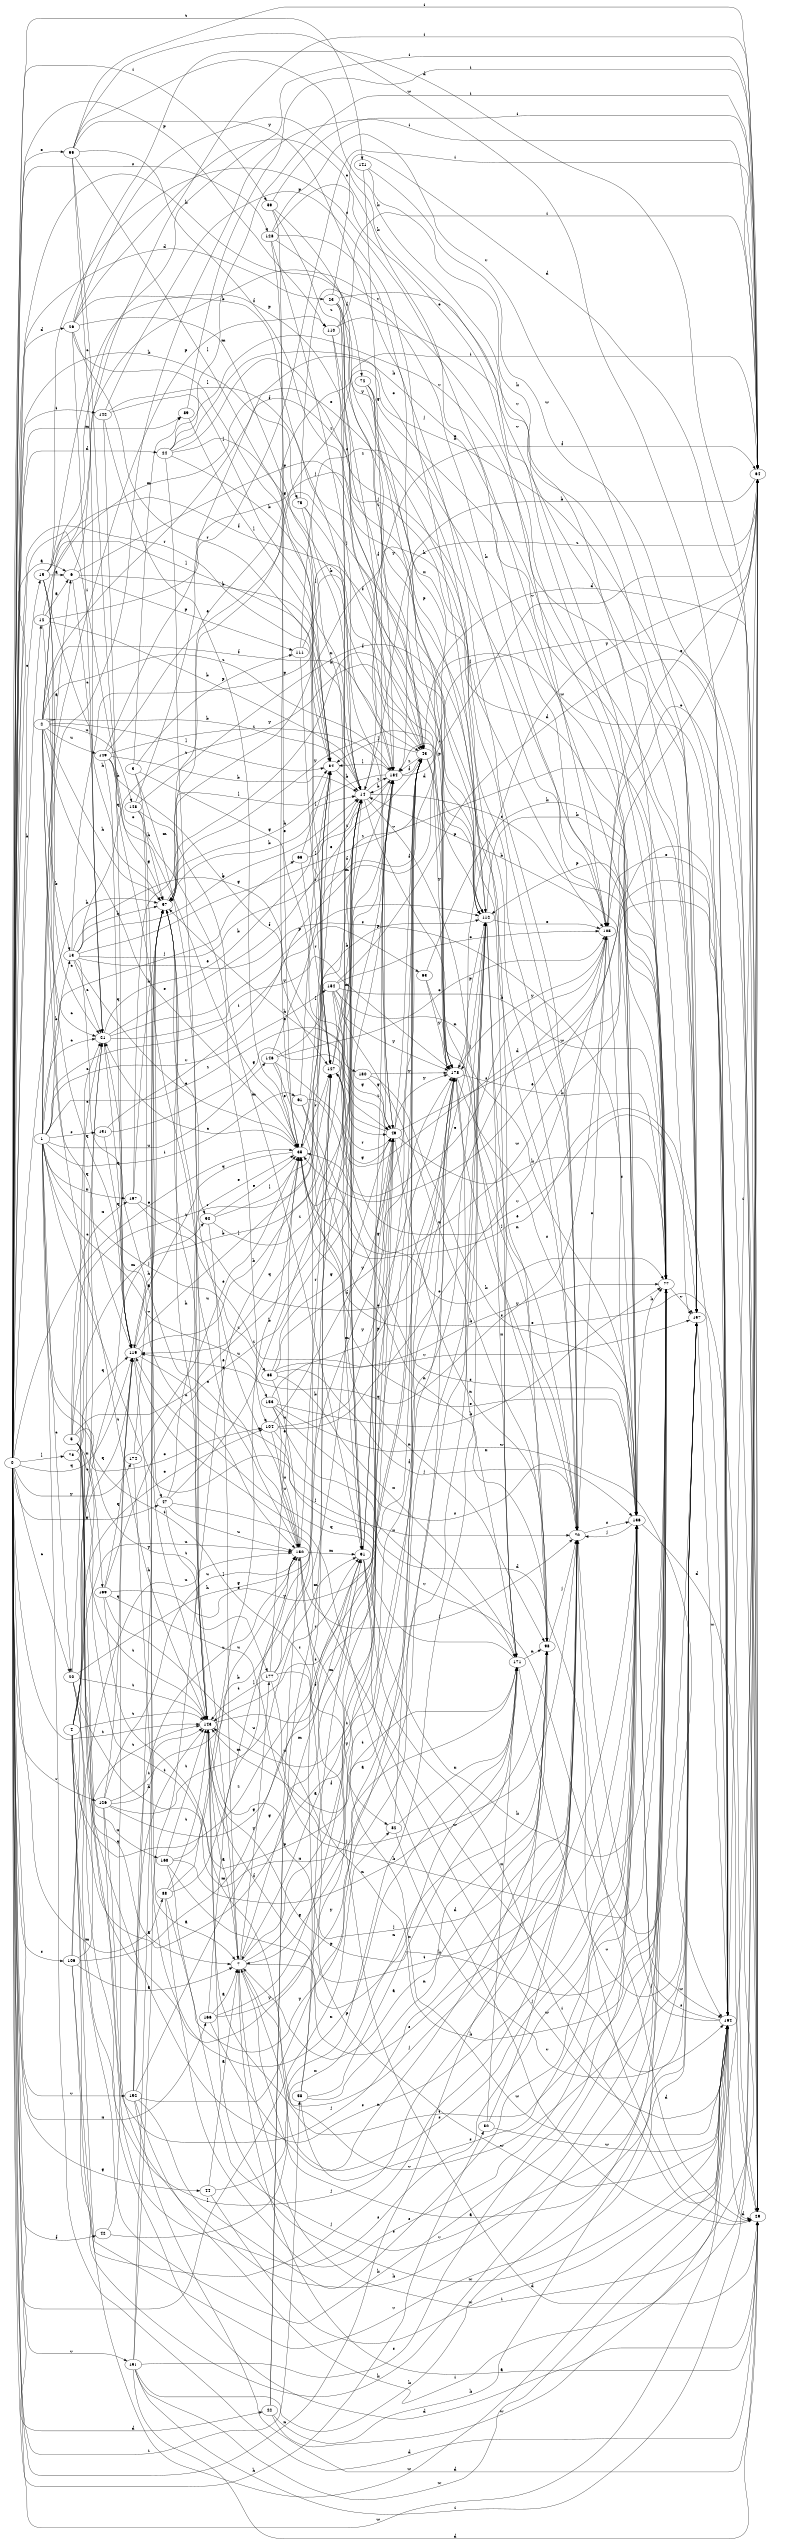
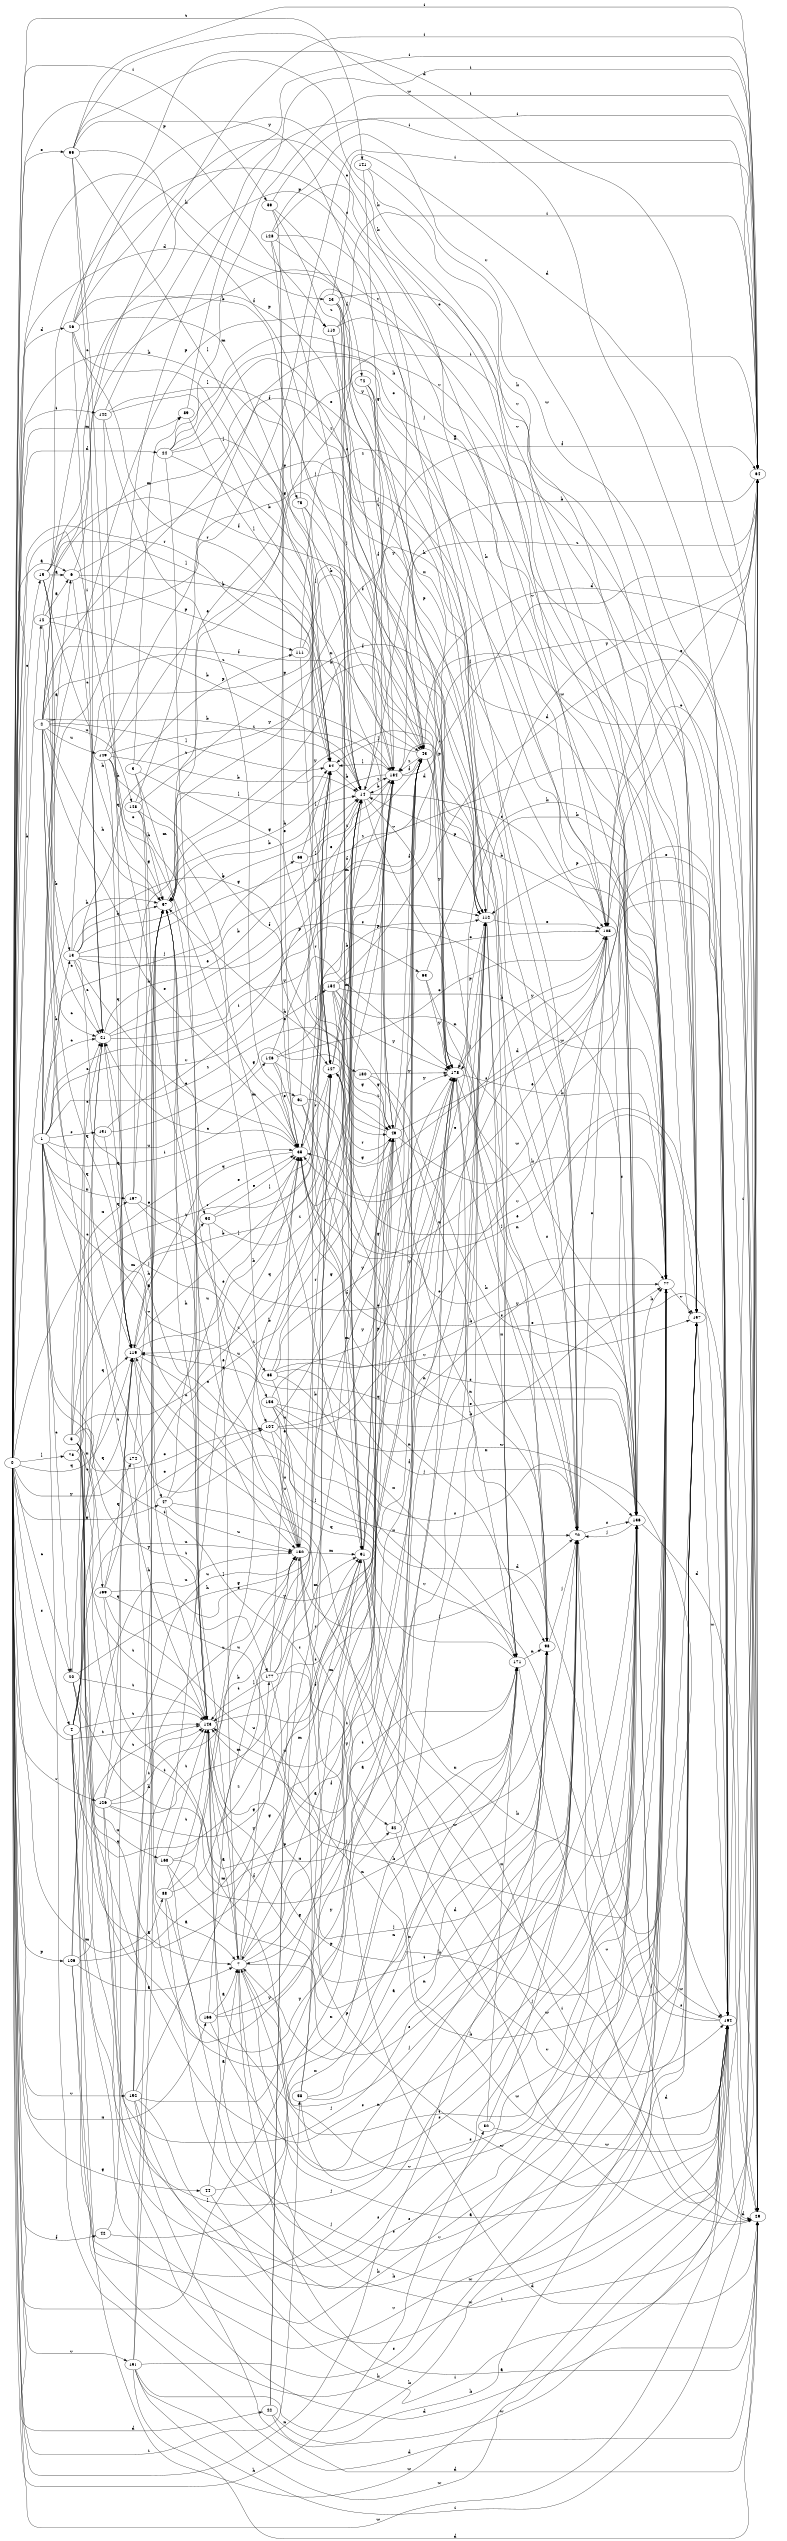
(14, 684) -> (31, 1597)
none -> (409, 1291)
(42, 1952) -> (42, 1952)
